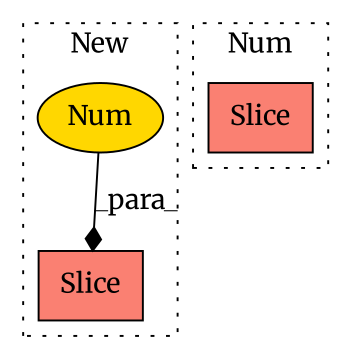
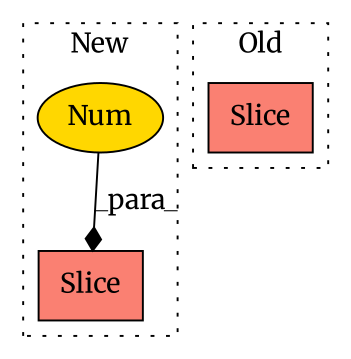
(261, 45) -> (261, 45)
